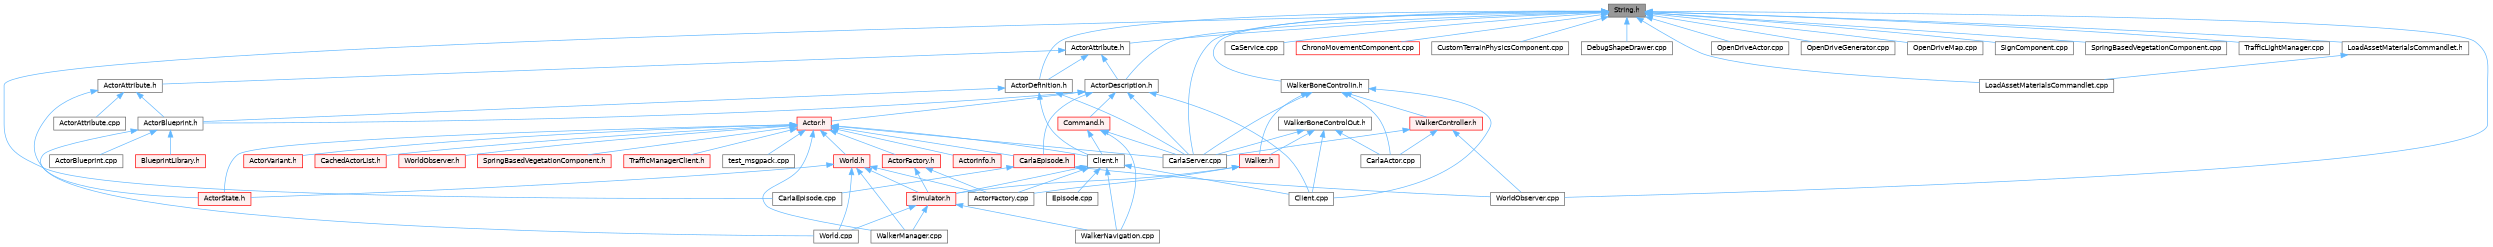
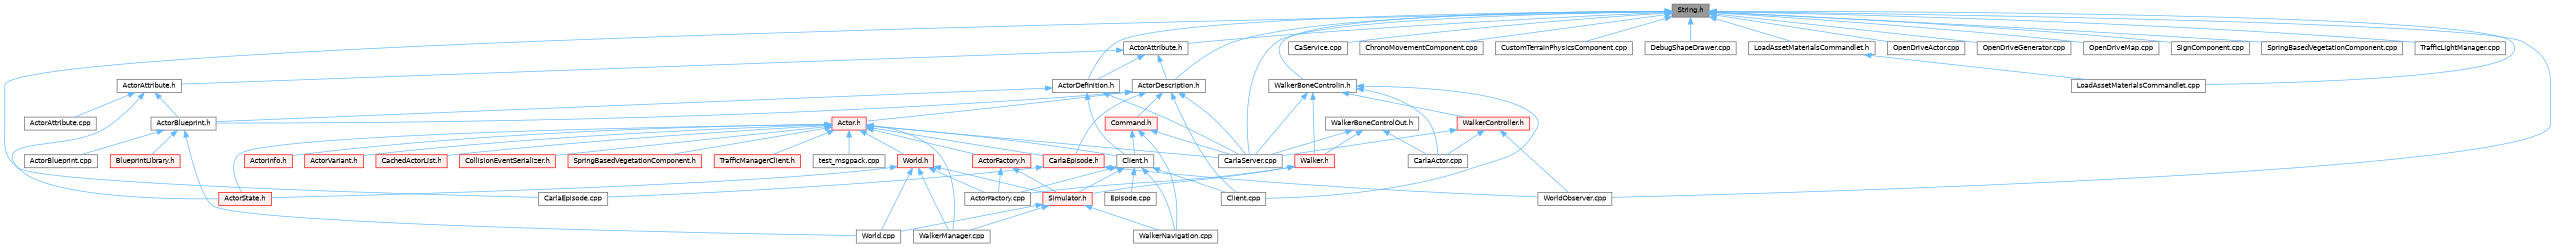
(1358, 48) -> (1421, 48)
(432, 161) -> (507, 161)
(1317, 165) -> none
